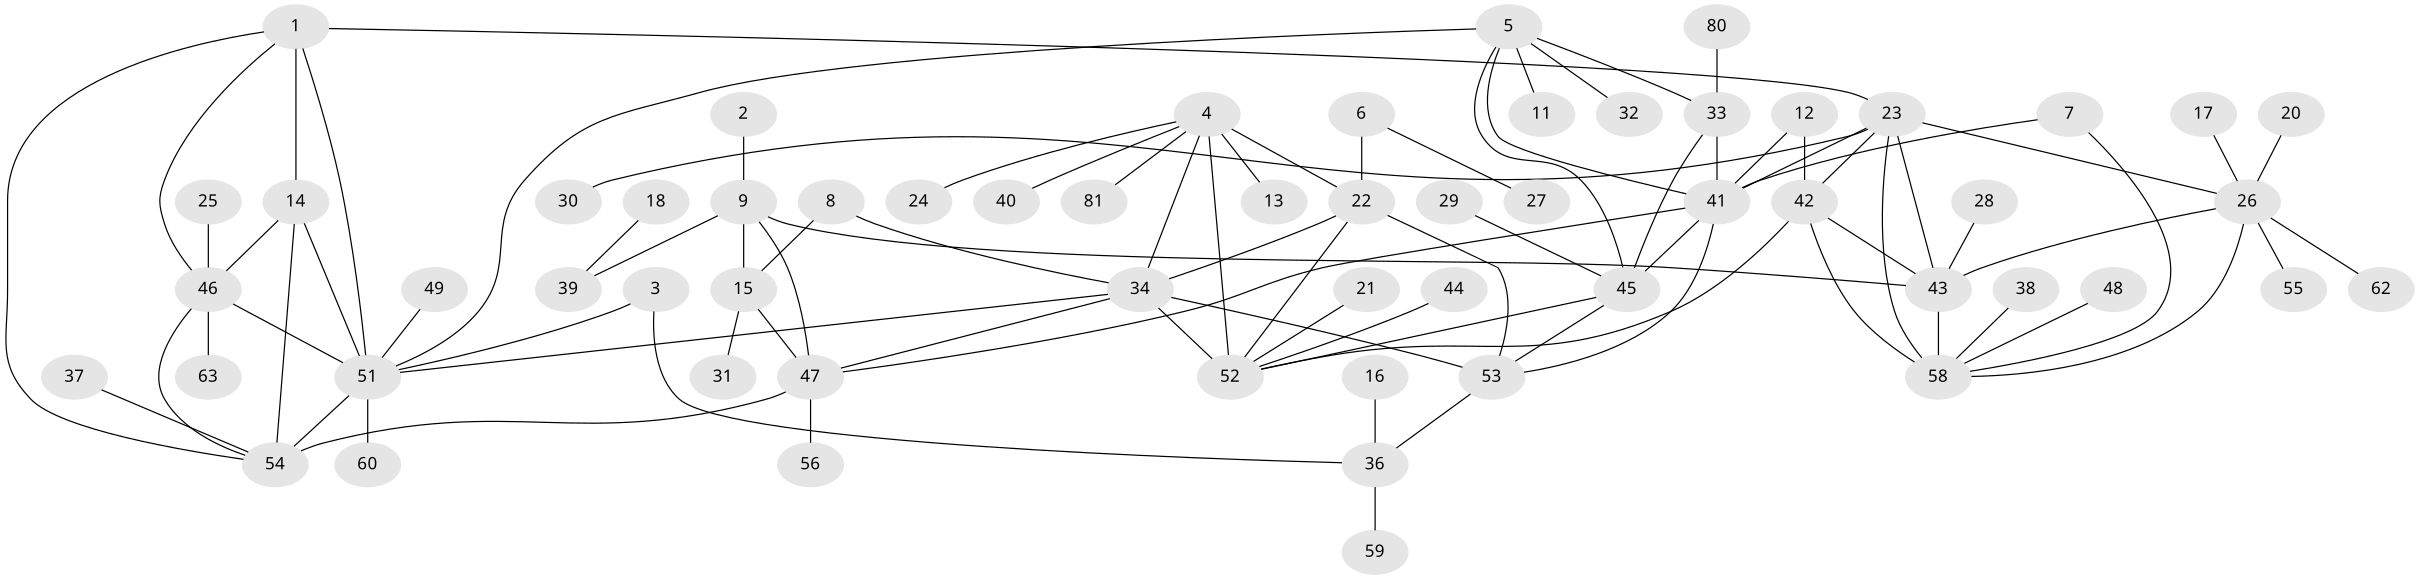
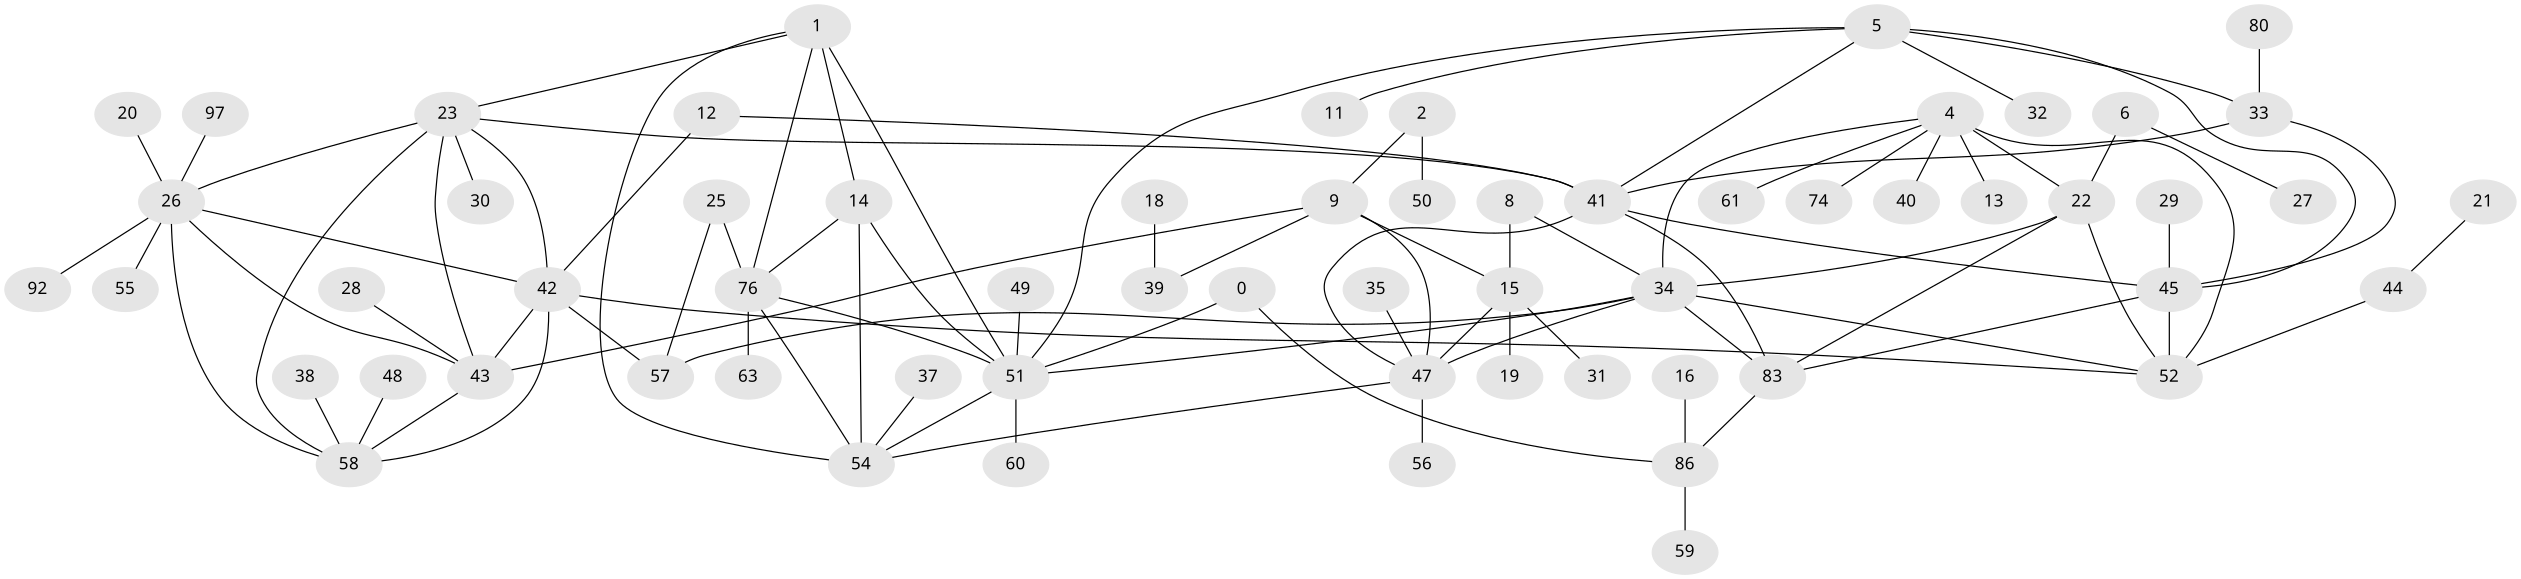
(2070, 114) -> none
(2204, 114) -> (215, 114)
(919, 202) -> (1819, 202)
(1094, 202) -> (1731, 202)
none -> (1422, 202)
none -> (360, 246)
(208, 290) -> (748, 290)
(656, 290) -> (1242, 290)
none -> (1376, 290)
(2381, 290) -> (38, 290)
(1296, 335) -> (2438, 246)
none -> (661, 377)
(1492, 377) -> (1773, 377)
none -> (1510, 377)
(1375, 465) -> (1685, 465)
